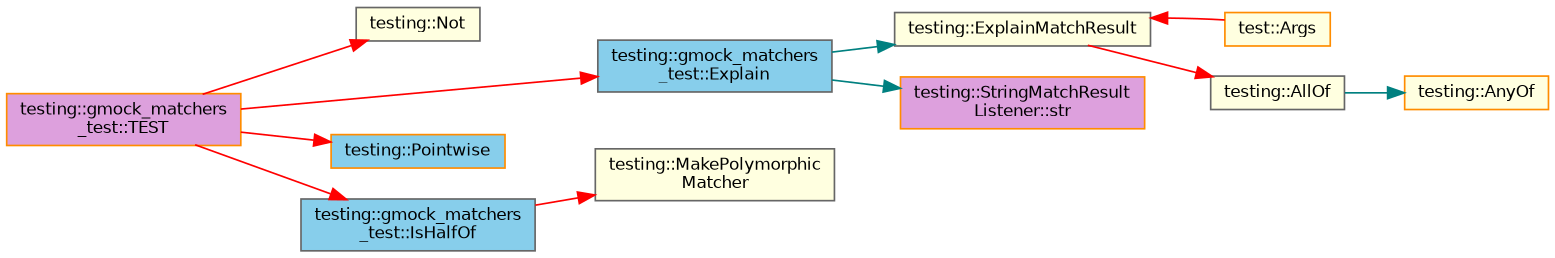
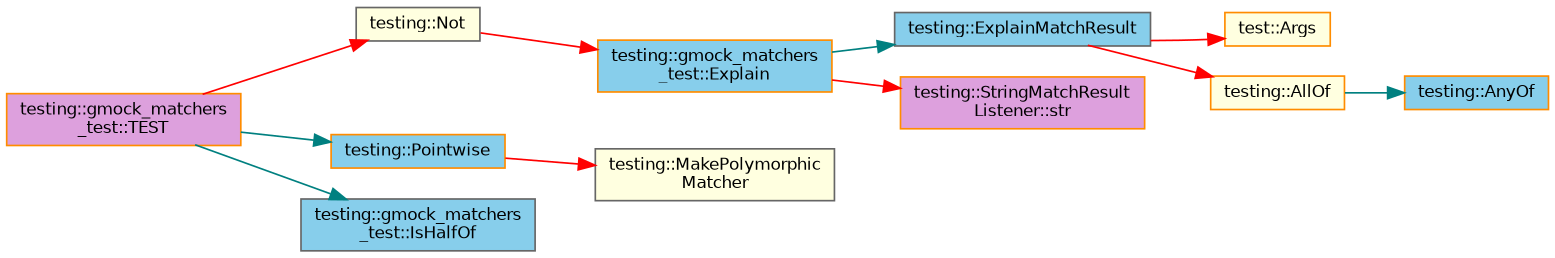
(1196, 19) -> (1179, 40)
(1023, 29) -> (1023, 29)
(715, 66) -> (715, 66)
(858, 83) -> (858, 83)
(1278, 93) -> (1278, 93)
(1477, 93) -> (1477, 93)
(411, 94) -> (530, 40)
(277, 136) -> (277, 136)
(263, 169) -> (263, 169)
(557, 201) -> (542, 161)
